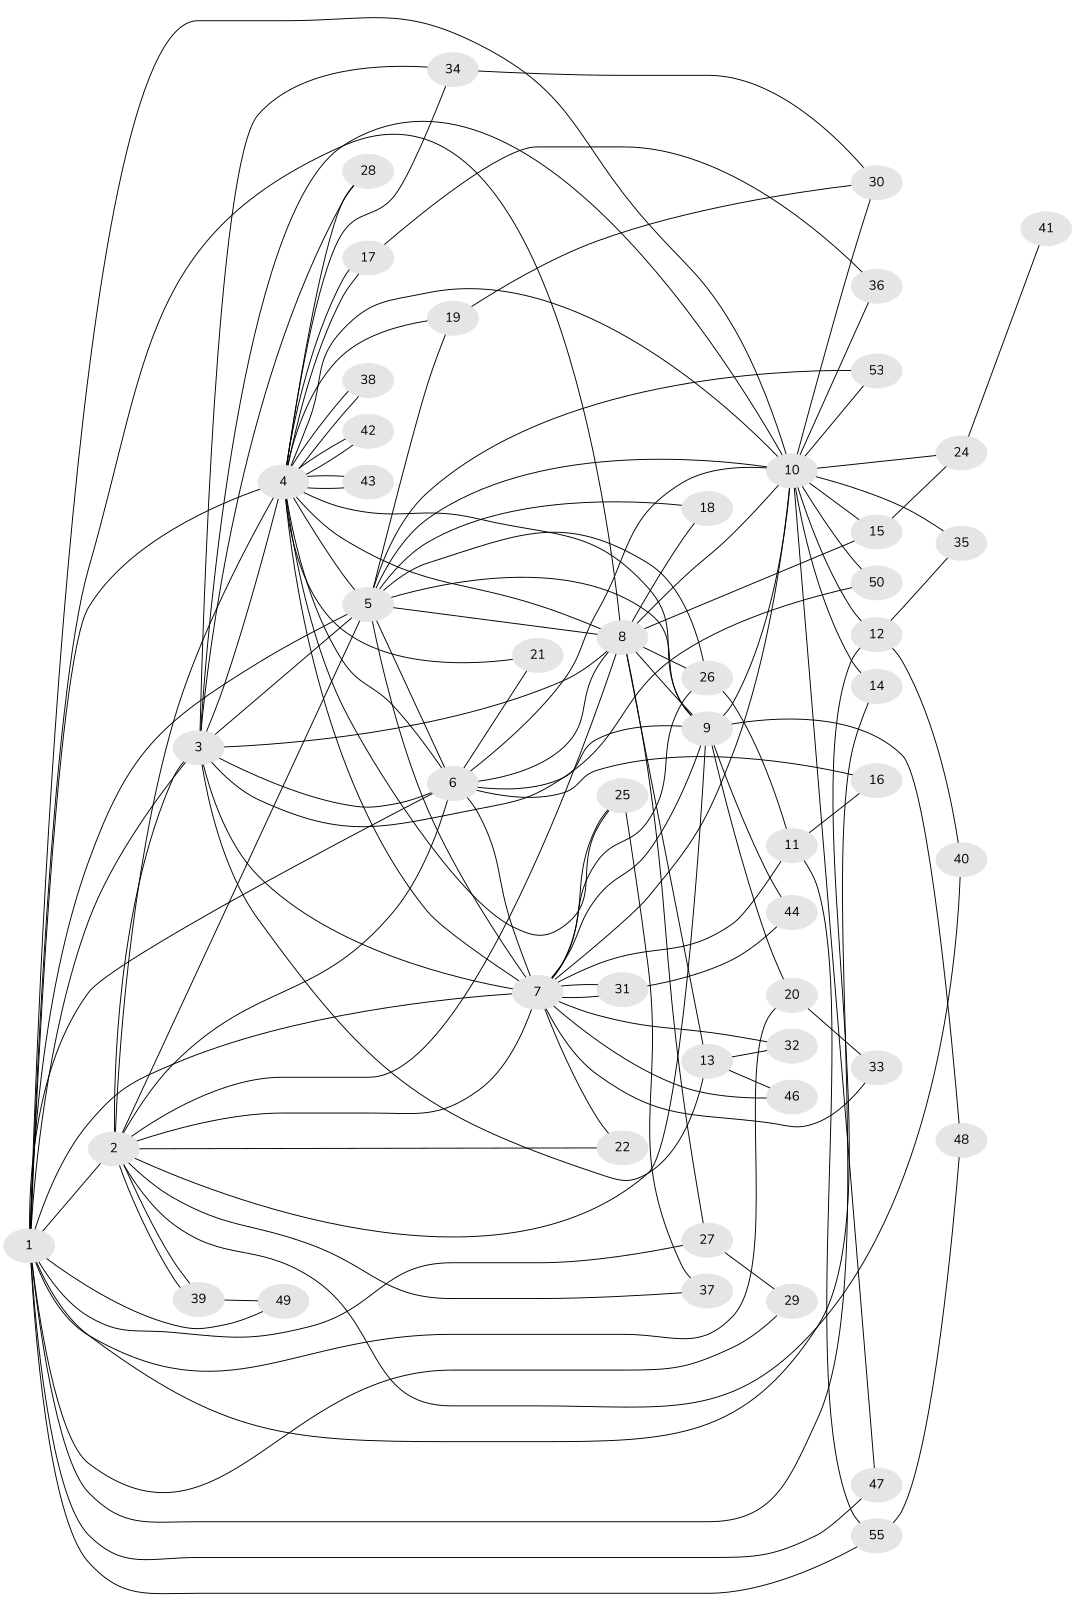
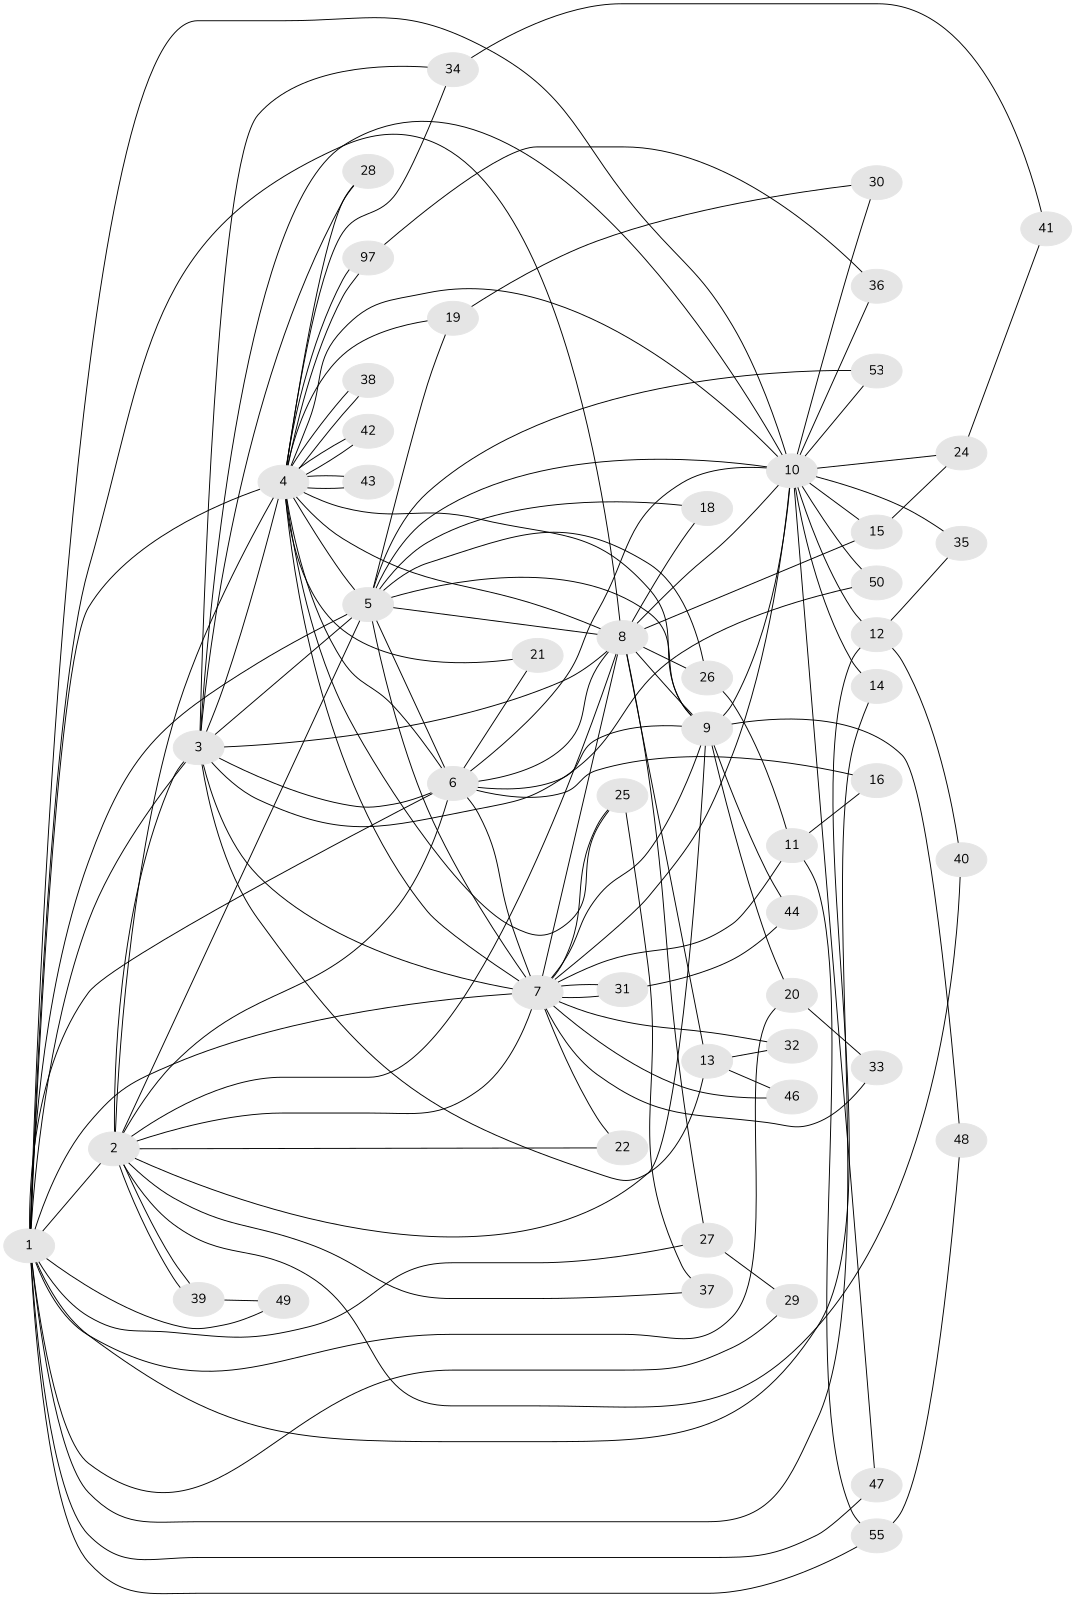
(686, 75) -> (810, 4)
(368, 258) -> (368, 258)
(621, 842) -> (580, 815)
